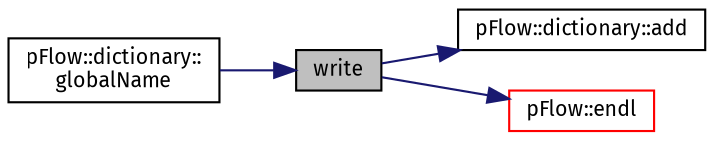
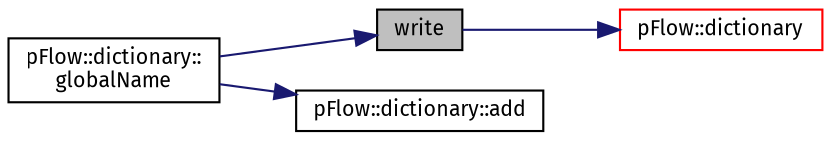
(410, 59) -> (247, 88)
(582, 111) -> (721, 30)
